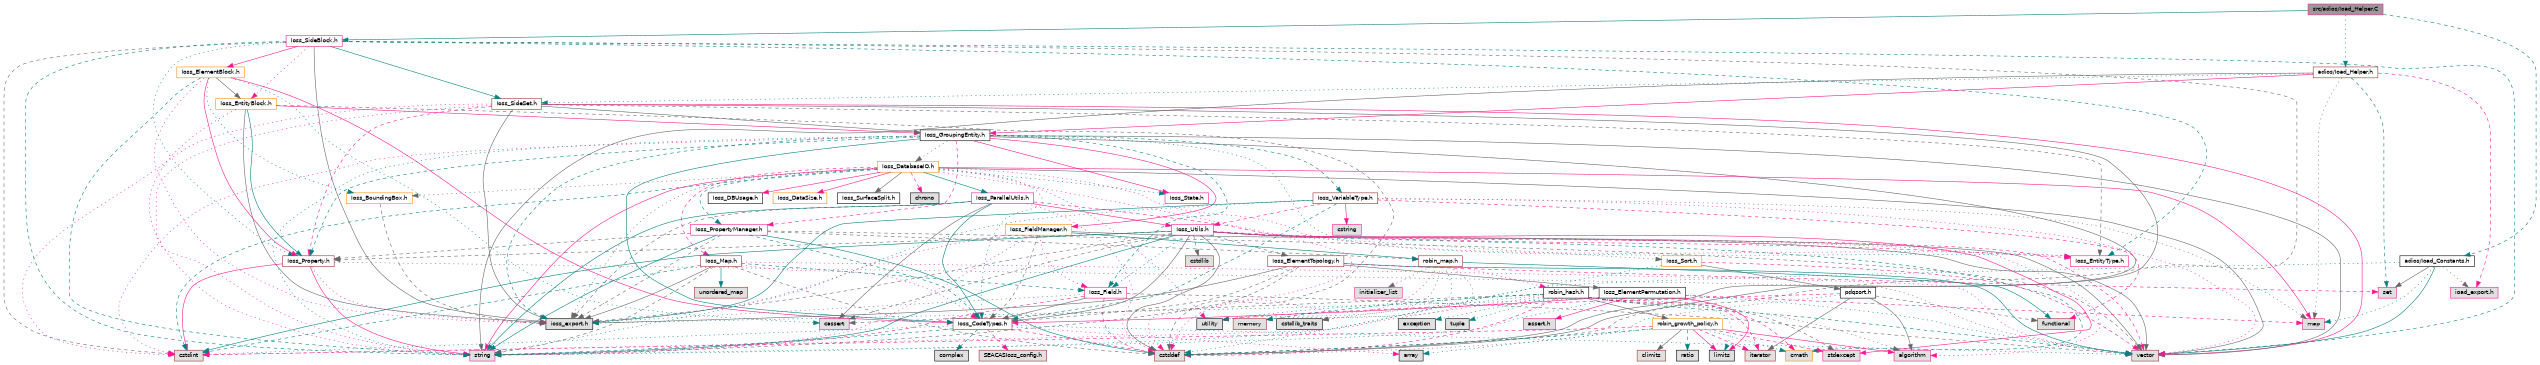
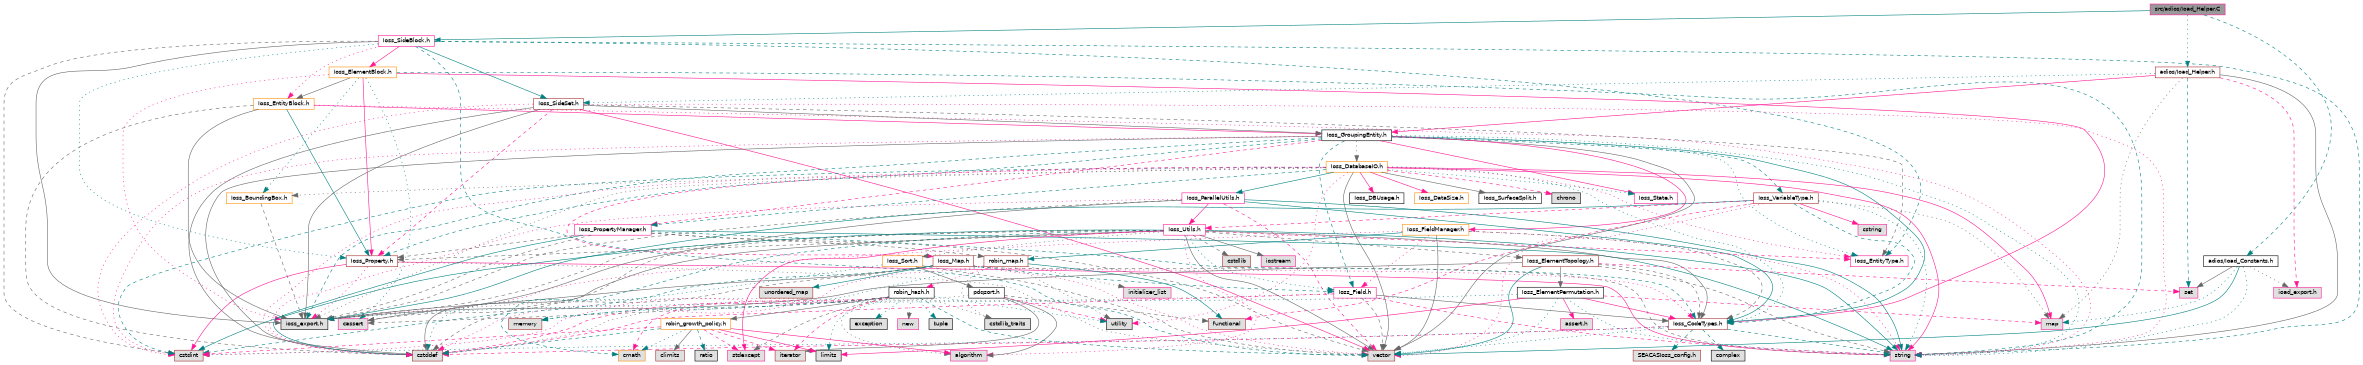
(1953, 69) -> none
none -> (1278, 261)
(1948, 276) -> (1173, 328)
none -> (908, 324)
(996, 338) -> (1688, 334)
(1411, 356) -> none
